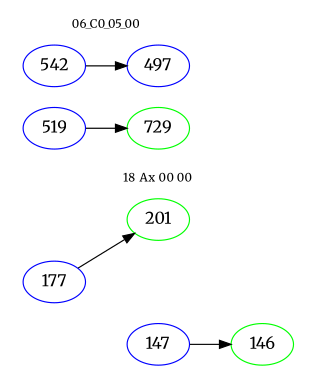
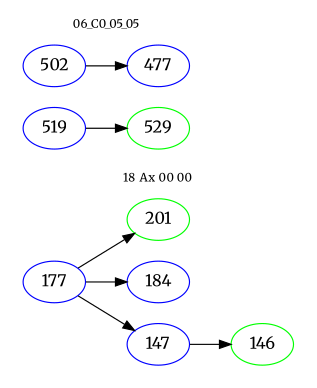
(106, 25) -> (106, 25)
(54, 66) -> (54, 66)
(158, 66) -> (158, 66)
(158, 128) -> (158, 128)
none -> (158, 282)
none -> (101, 310)
